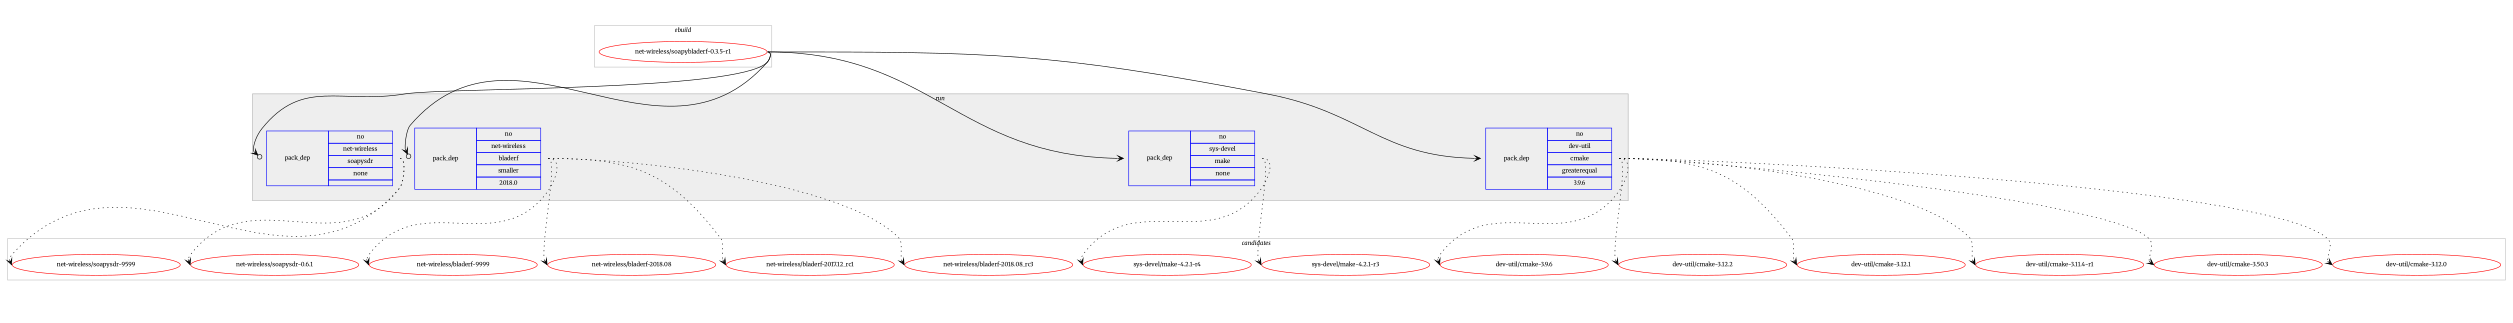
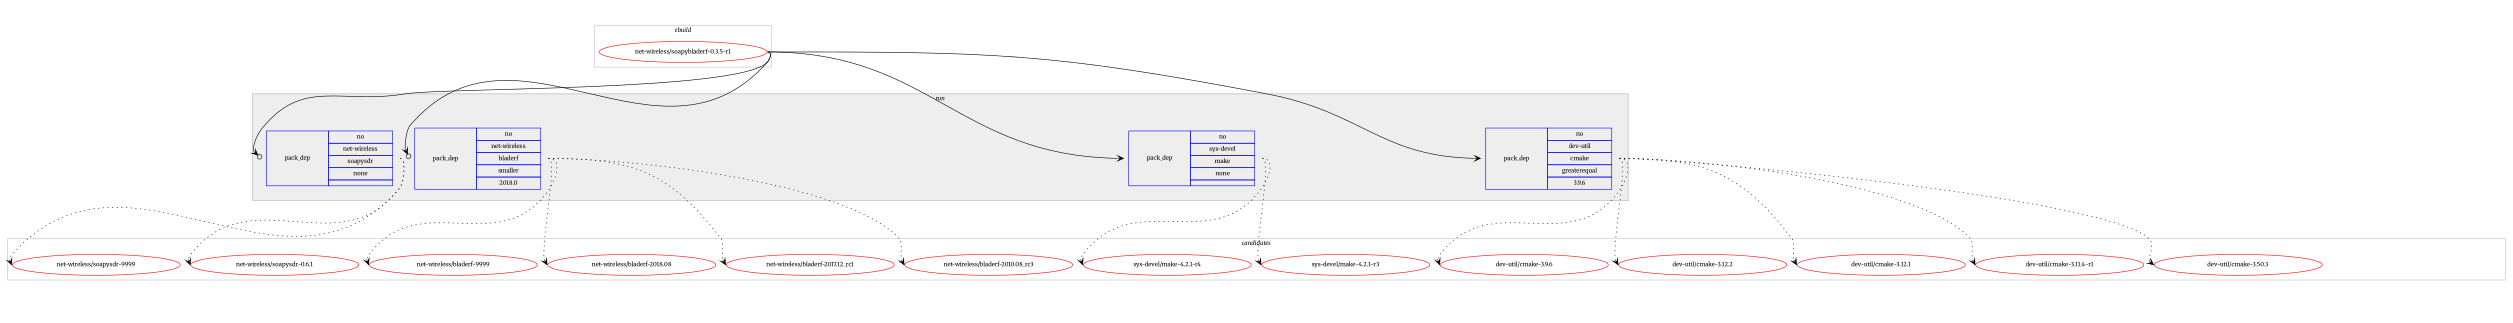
(96, 265) -> (96, 265)
(989, 265) -> (989, 265)
(2417, 265) -> none
